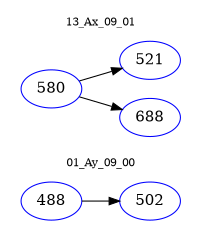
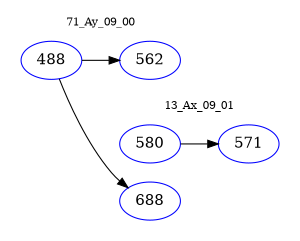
(150, 60) -> (249, 144)
(96, 102) -> (85, 133)
(101, 164) -> (101, 23)
(150, 201) -> (150, 60)
